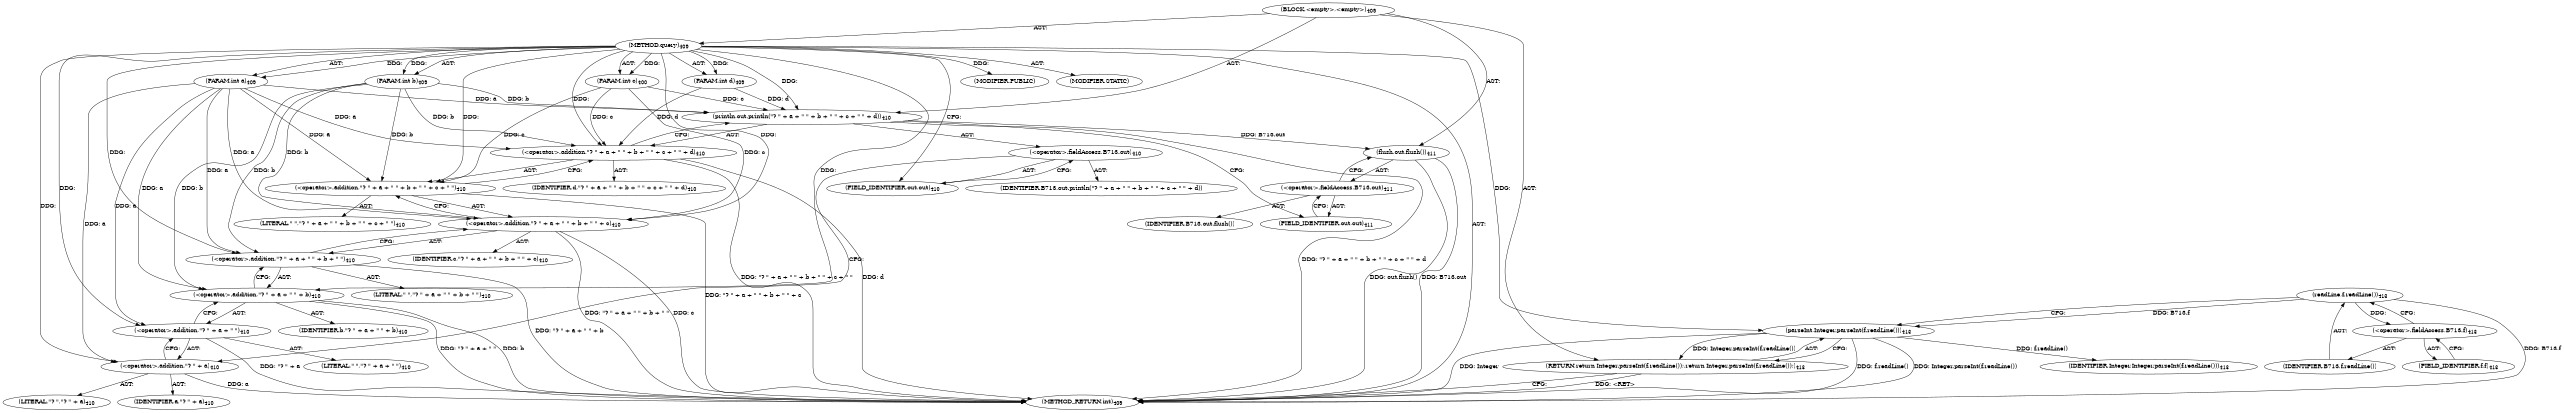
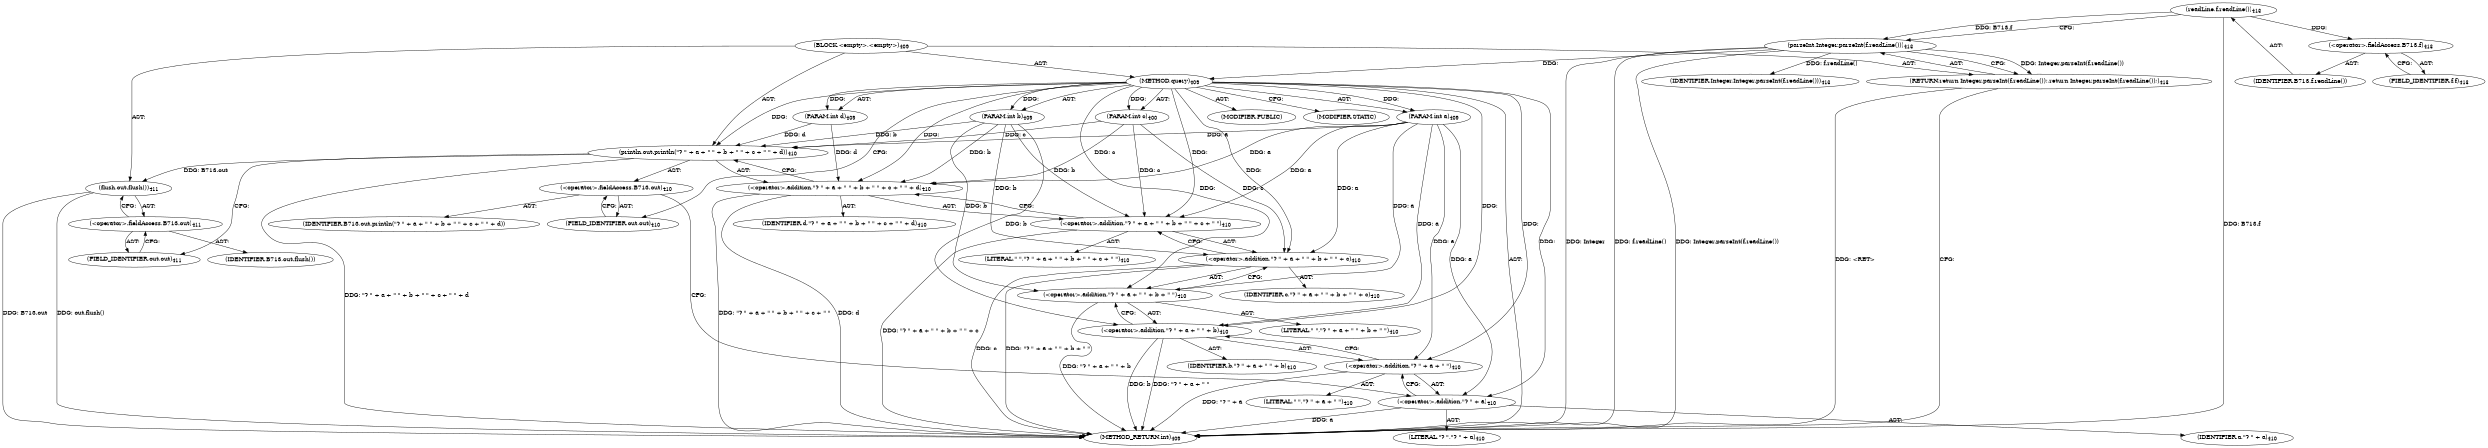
(1337, 53) -> (1495, 63)
(982, 64) -> (1223, 99)
(1039, 64) -> (1277, 99)
(2395, 313) -> none
